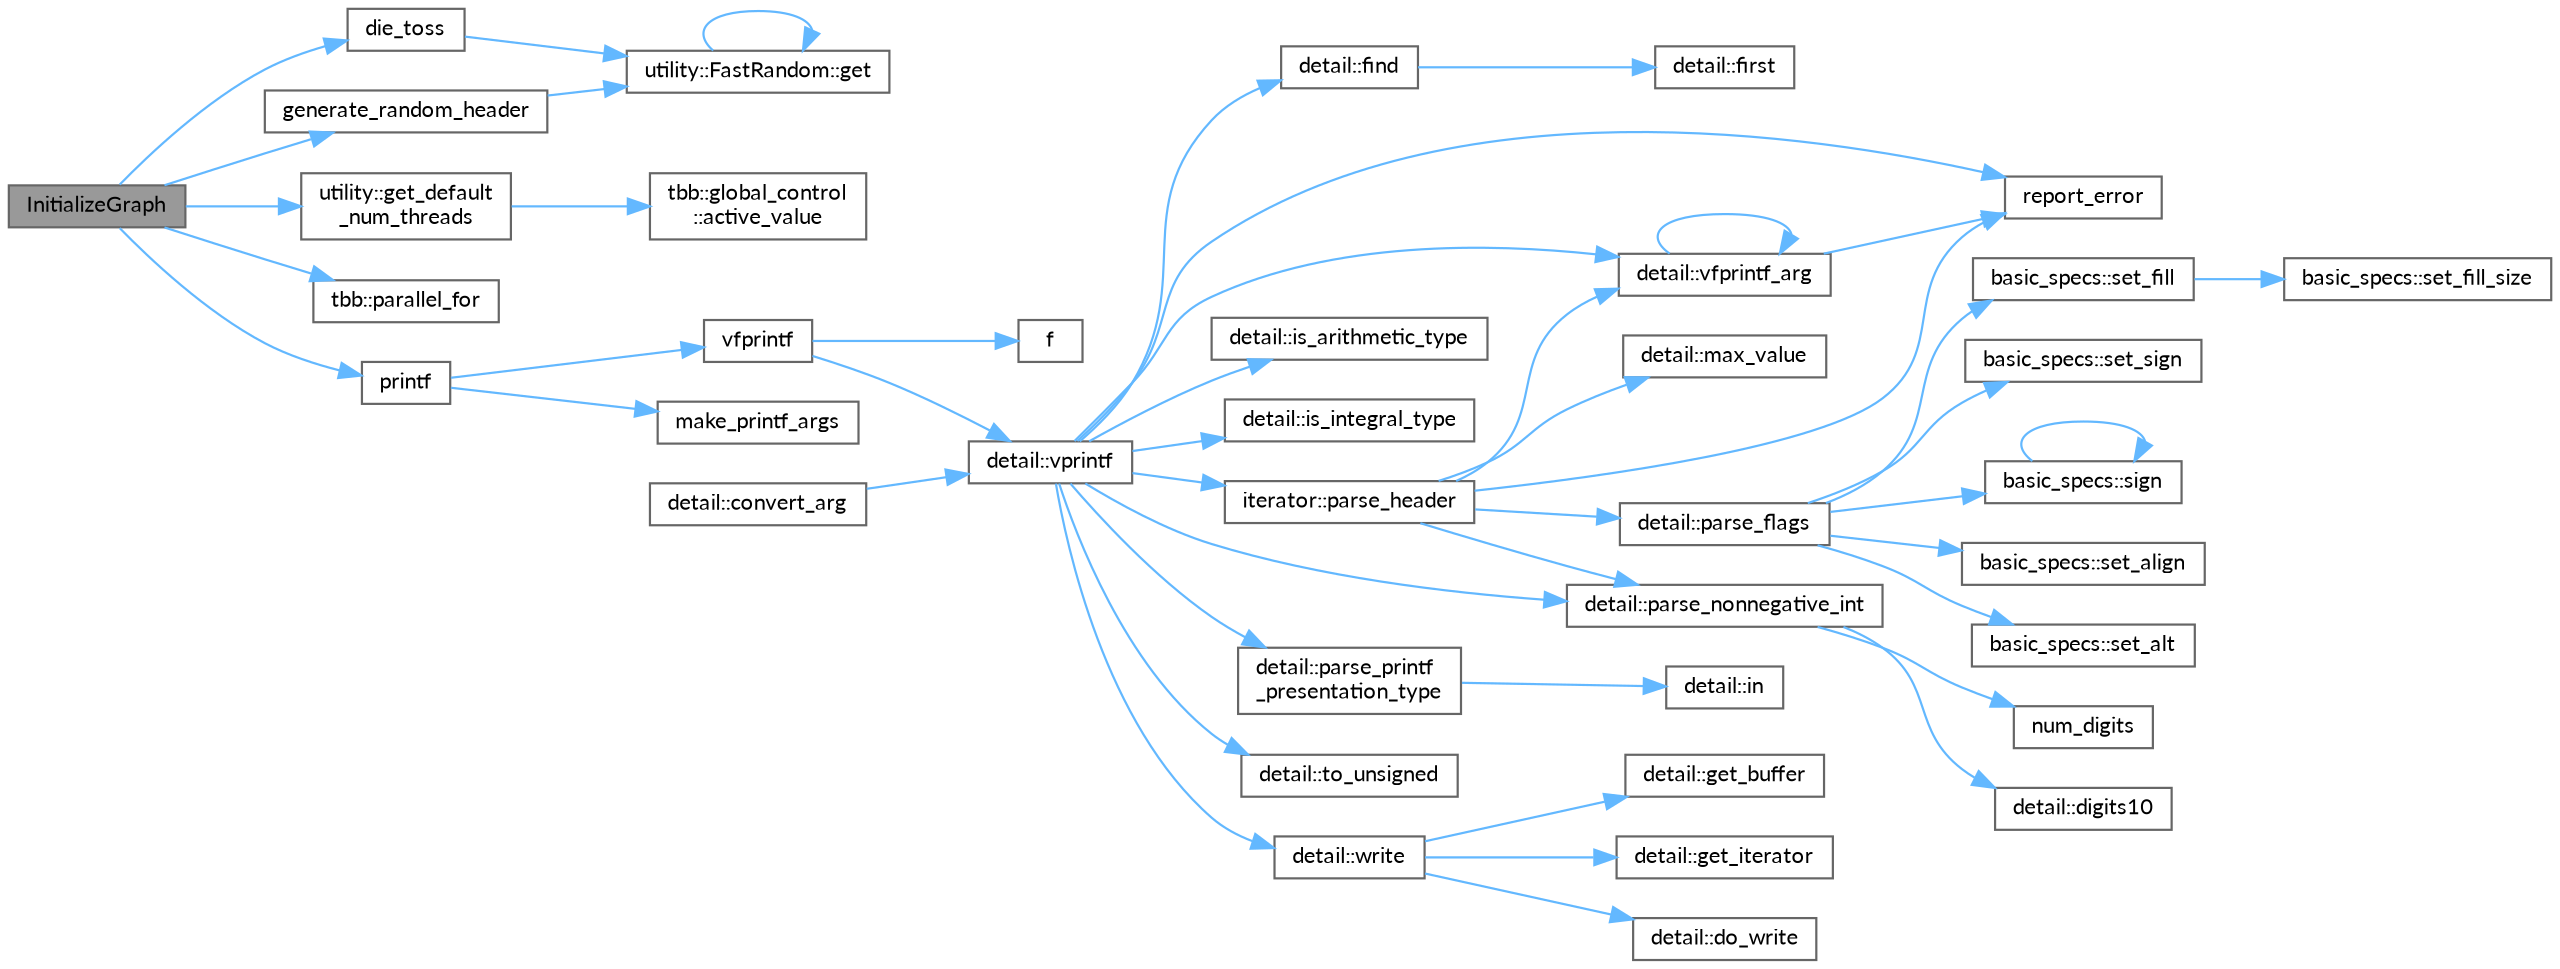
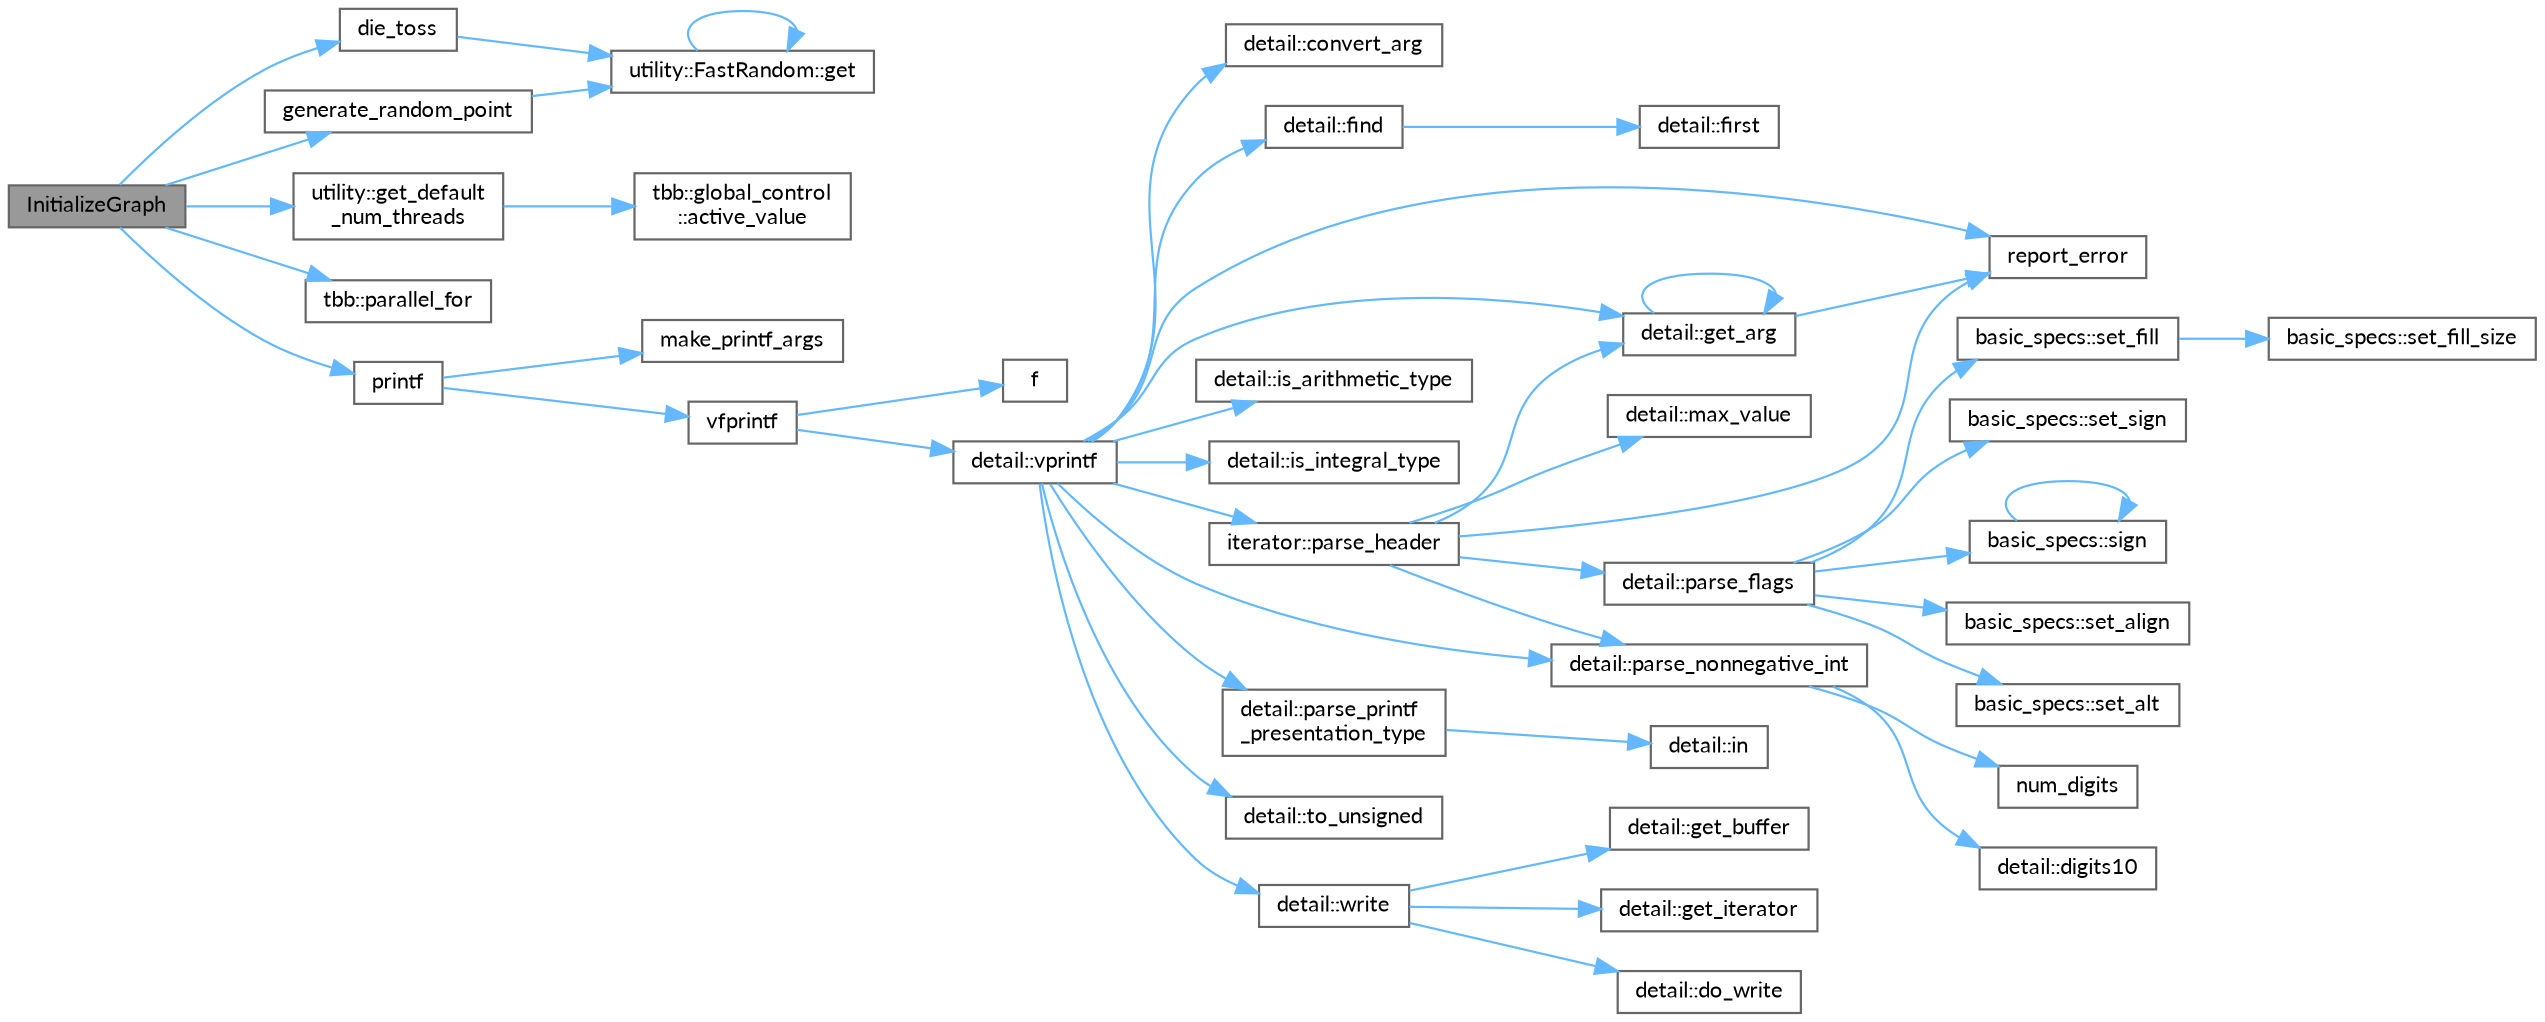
(406, 111) -> (398, 111)
(1725, 275) -> (1709, 334)
(907, 483) -> (1151, 230)
